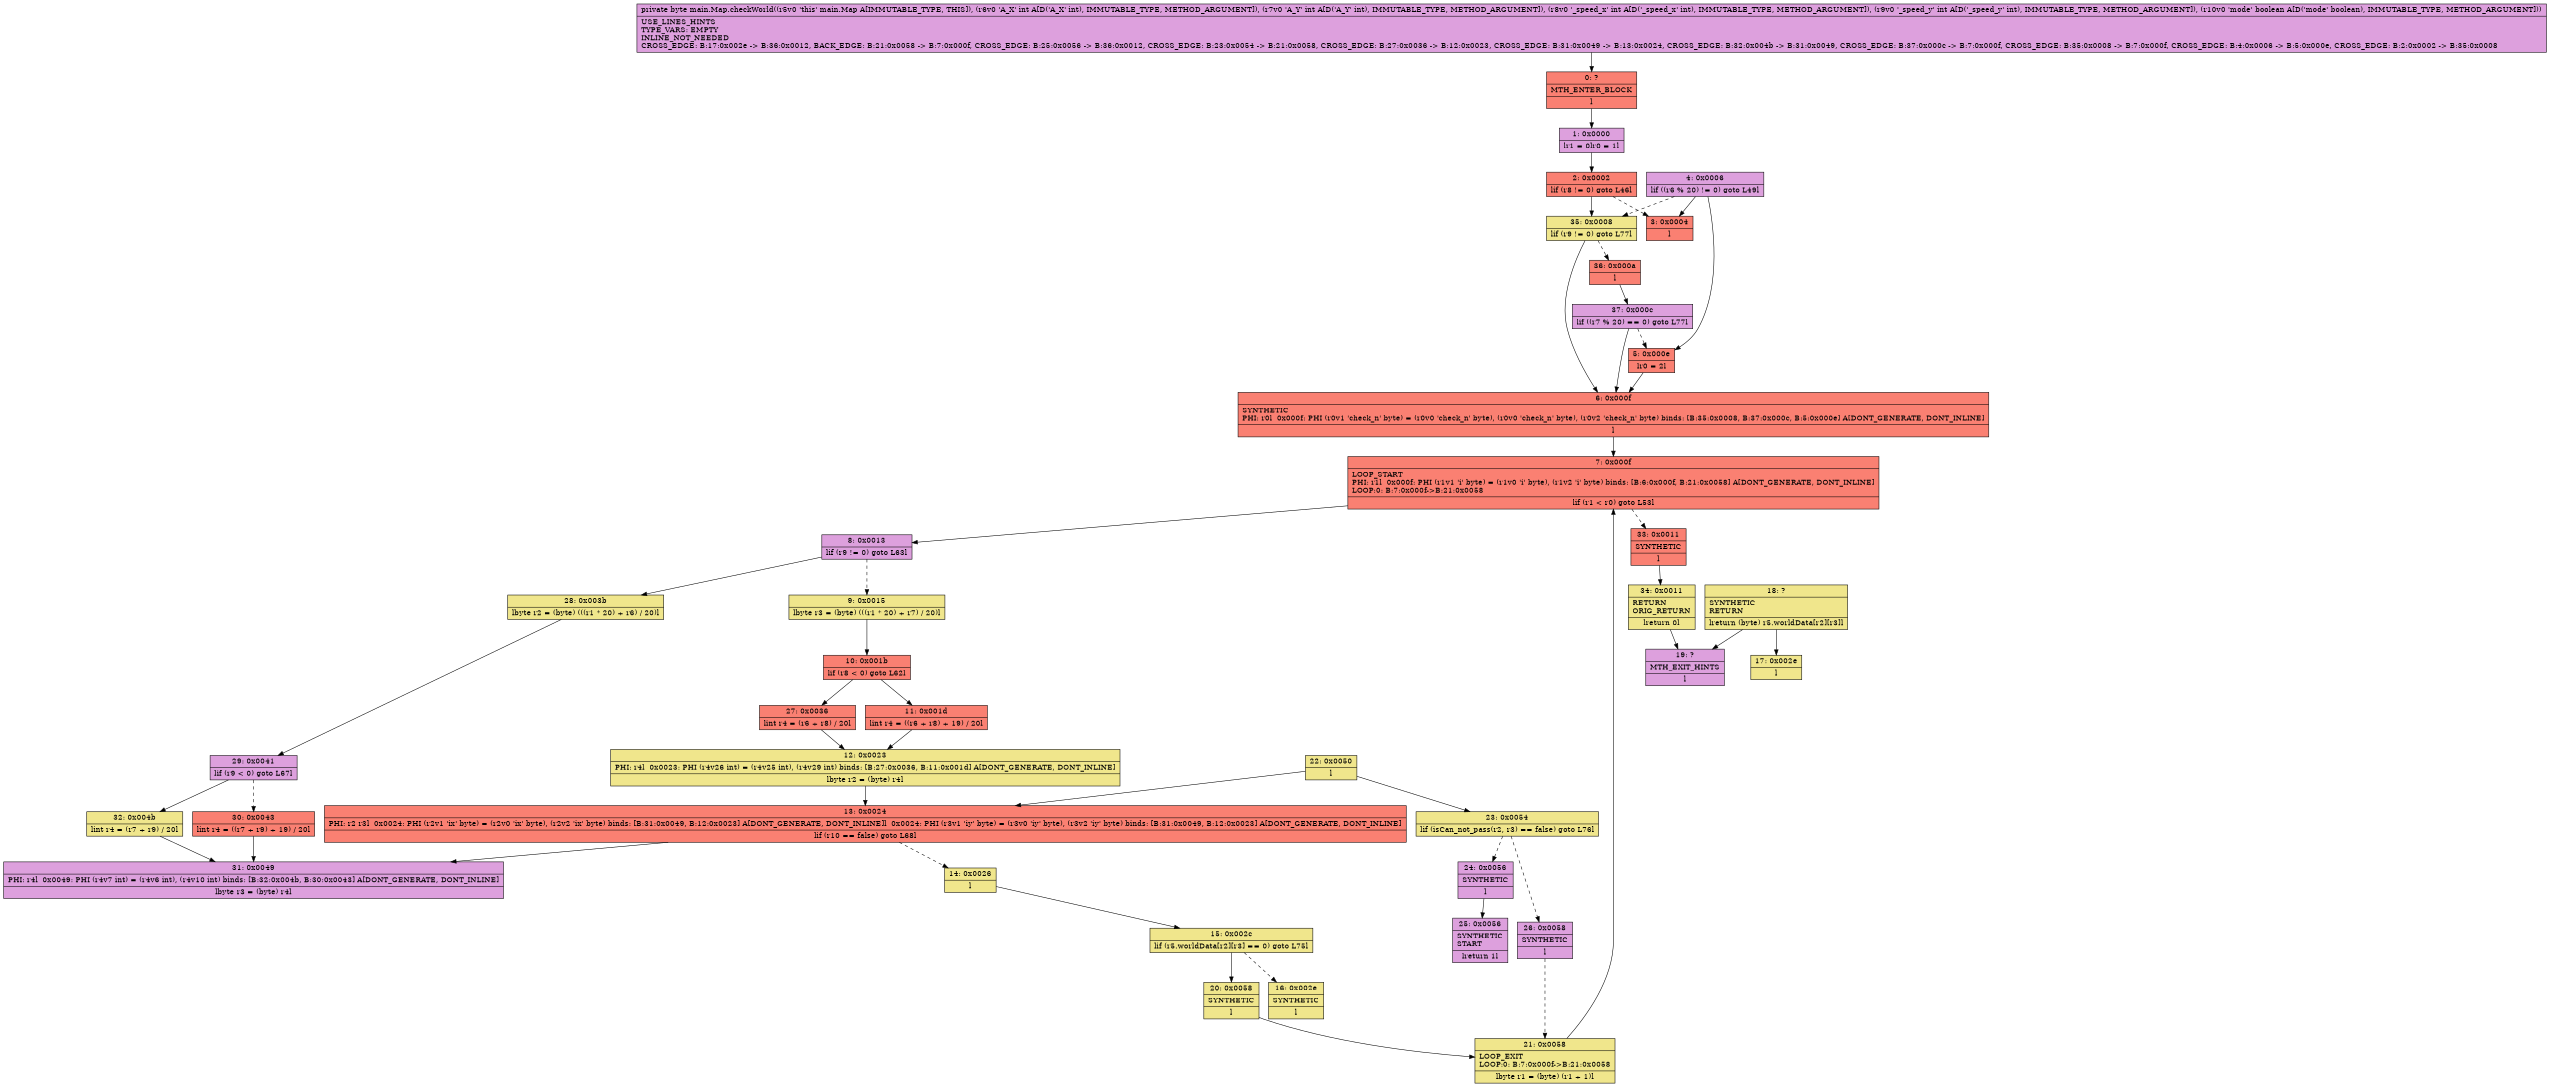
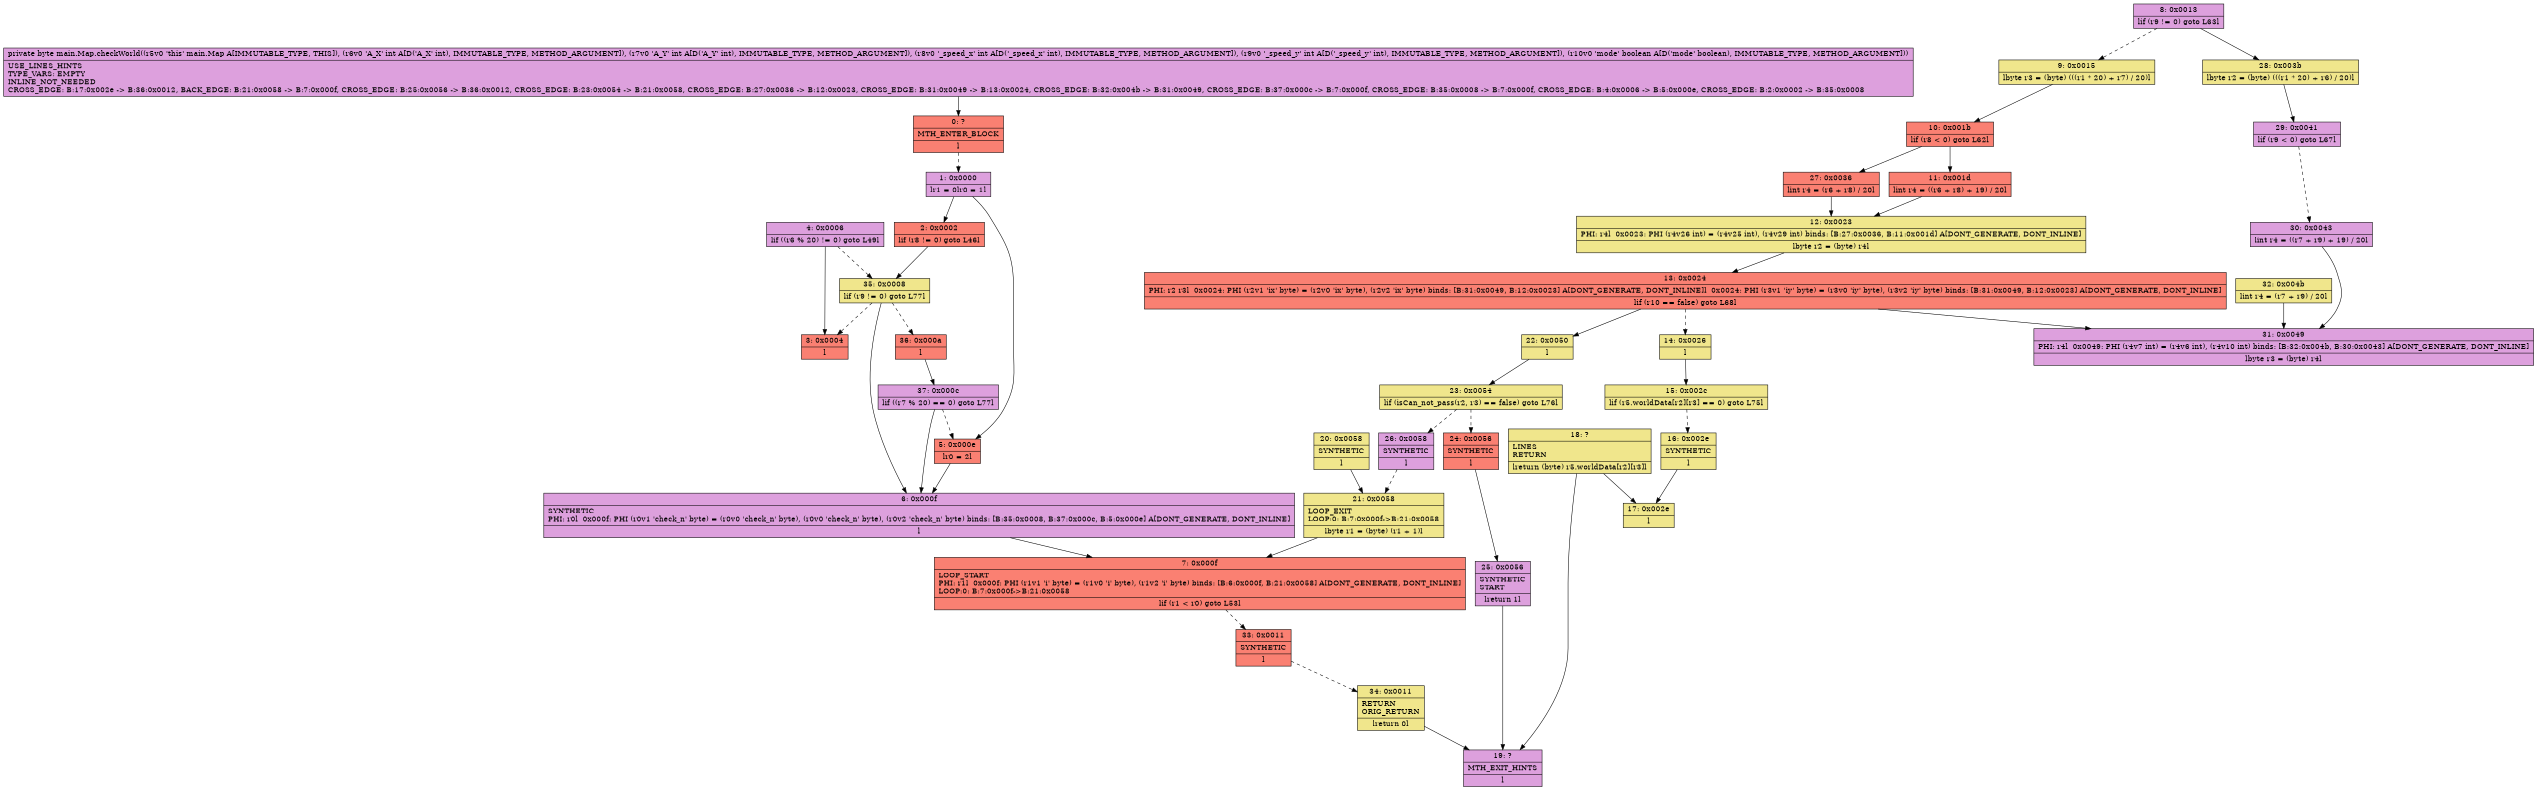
(1592, 116) -> (958, 160)
(1628, 205) -> (857, 317)
(1713, 277) -> (1014, 316)
(1613, 415) -> (919, 515)
none -> (1668, 484)
(1133, 524) -> none
(1660, 572) -> (1322, 675)
(1733, 603) -> (1525, 447)
none -> (1503, 675)
(1163, 788) -> (1609, 322)
(197, 795) -> none
(254, 824) -> (2311, 235)
(1486, 880) -> (1471, 451)
(1231, 965) -> none
